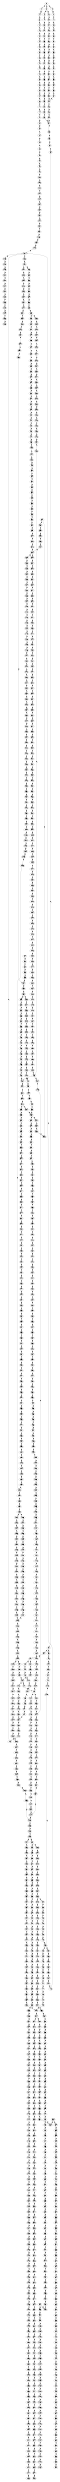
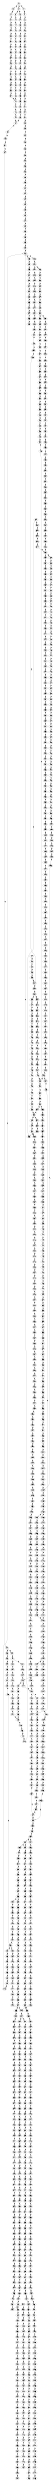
(52, 2122) -> (20, 2127)
